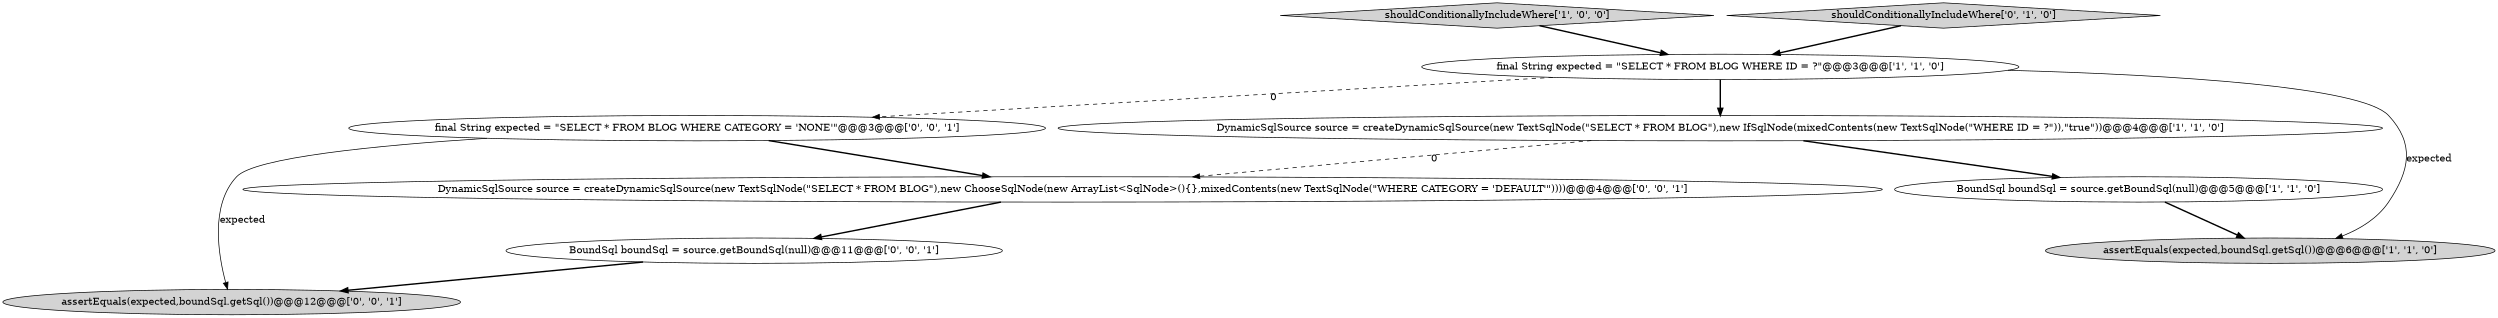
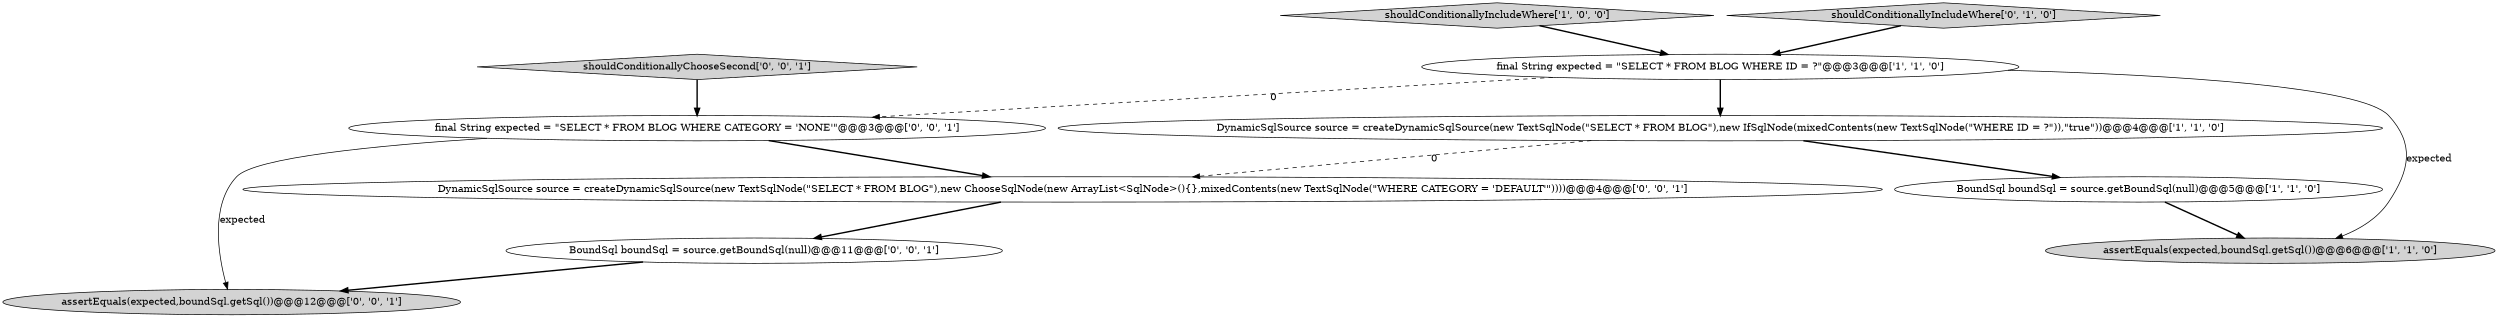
none -> (697, 67)
